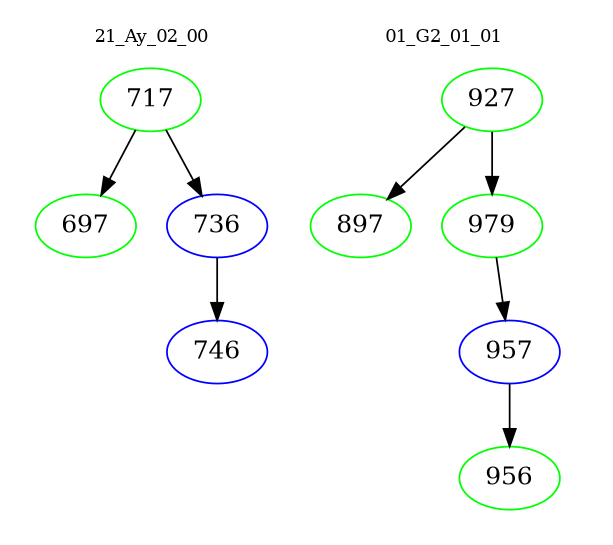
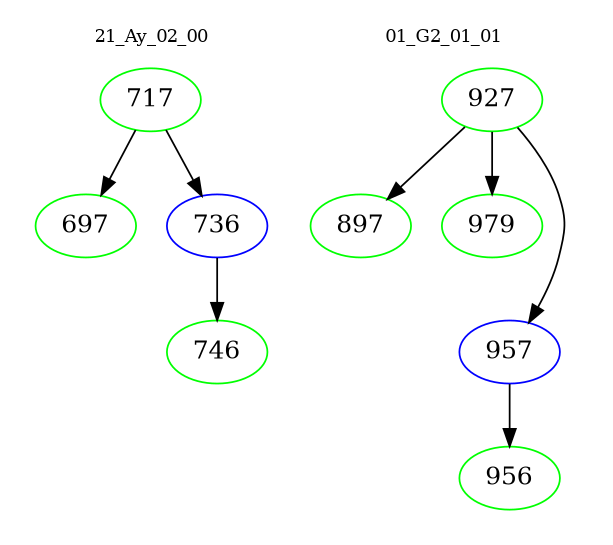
(500, 280) -> (563, 213)
(217, 352) -> (217, 352)
